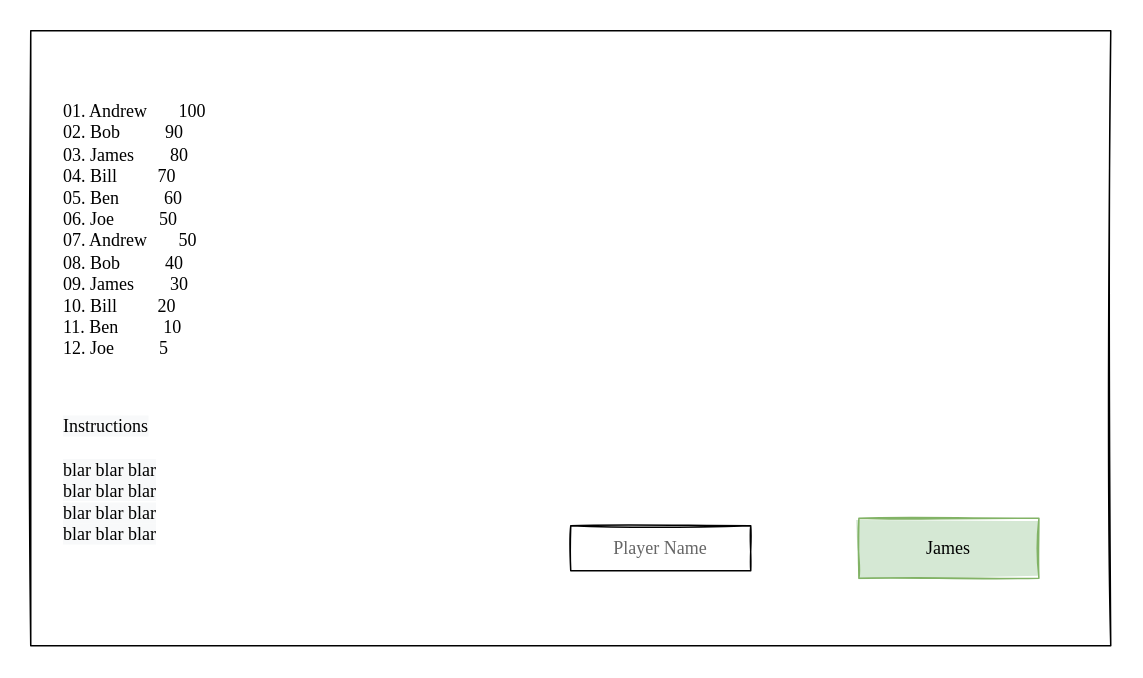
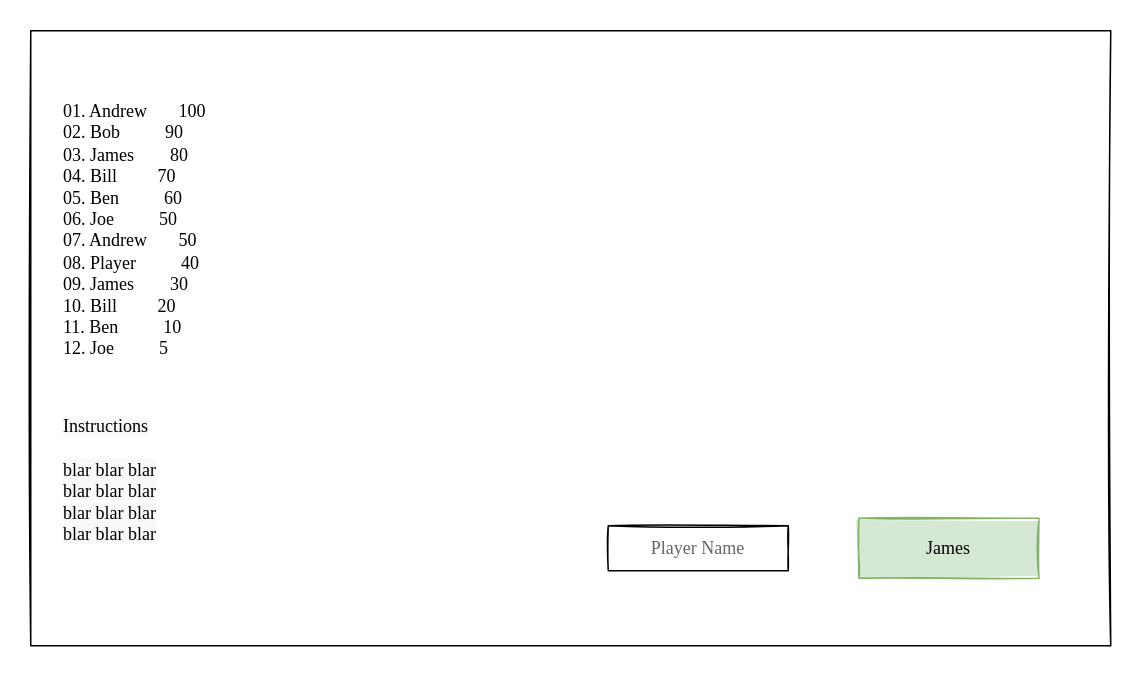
(153, 231) -> (156, 231)
(661, 548) -> (698, 548)
